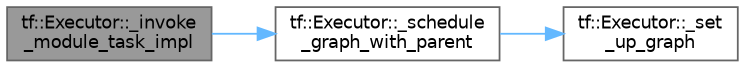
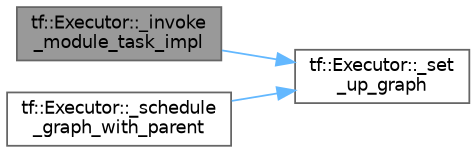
(235, 34) -> (249, 55)
